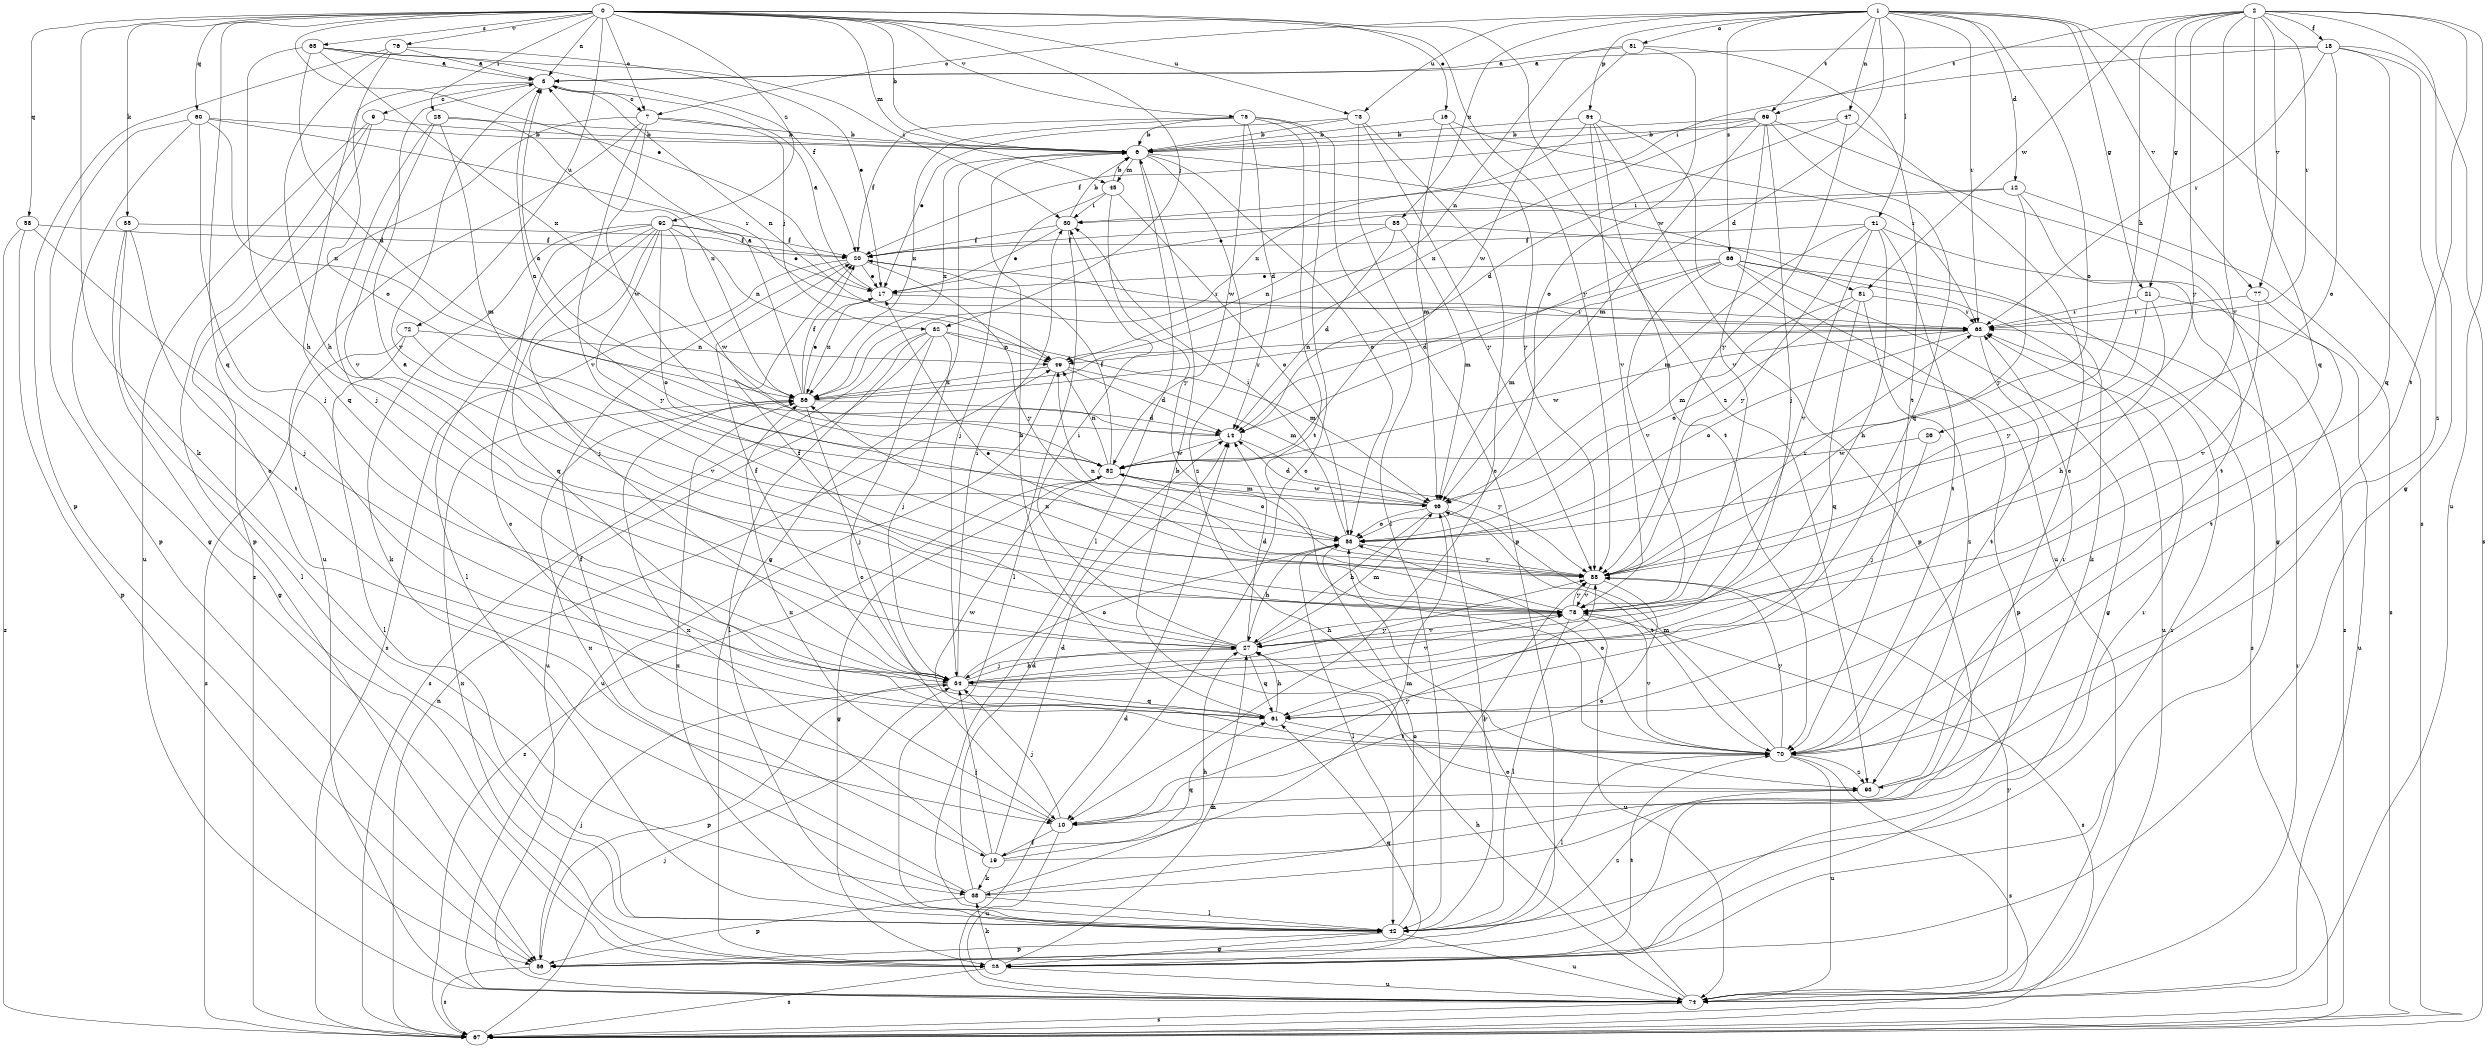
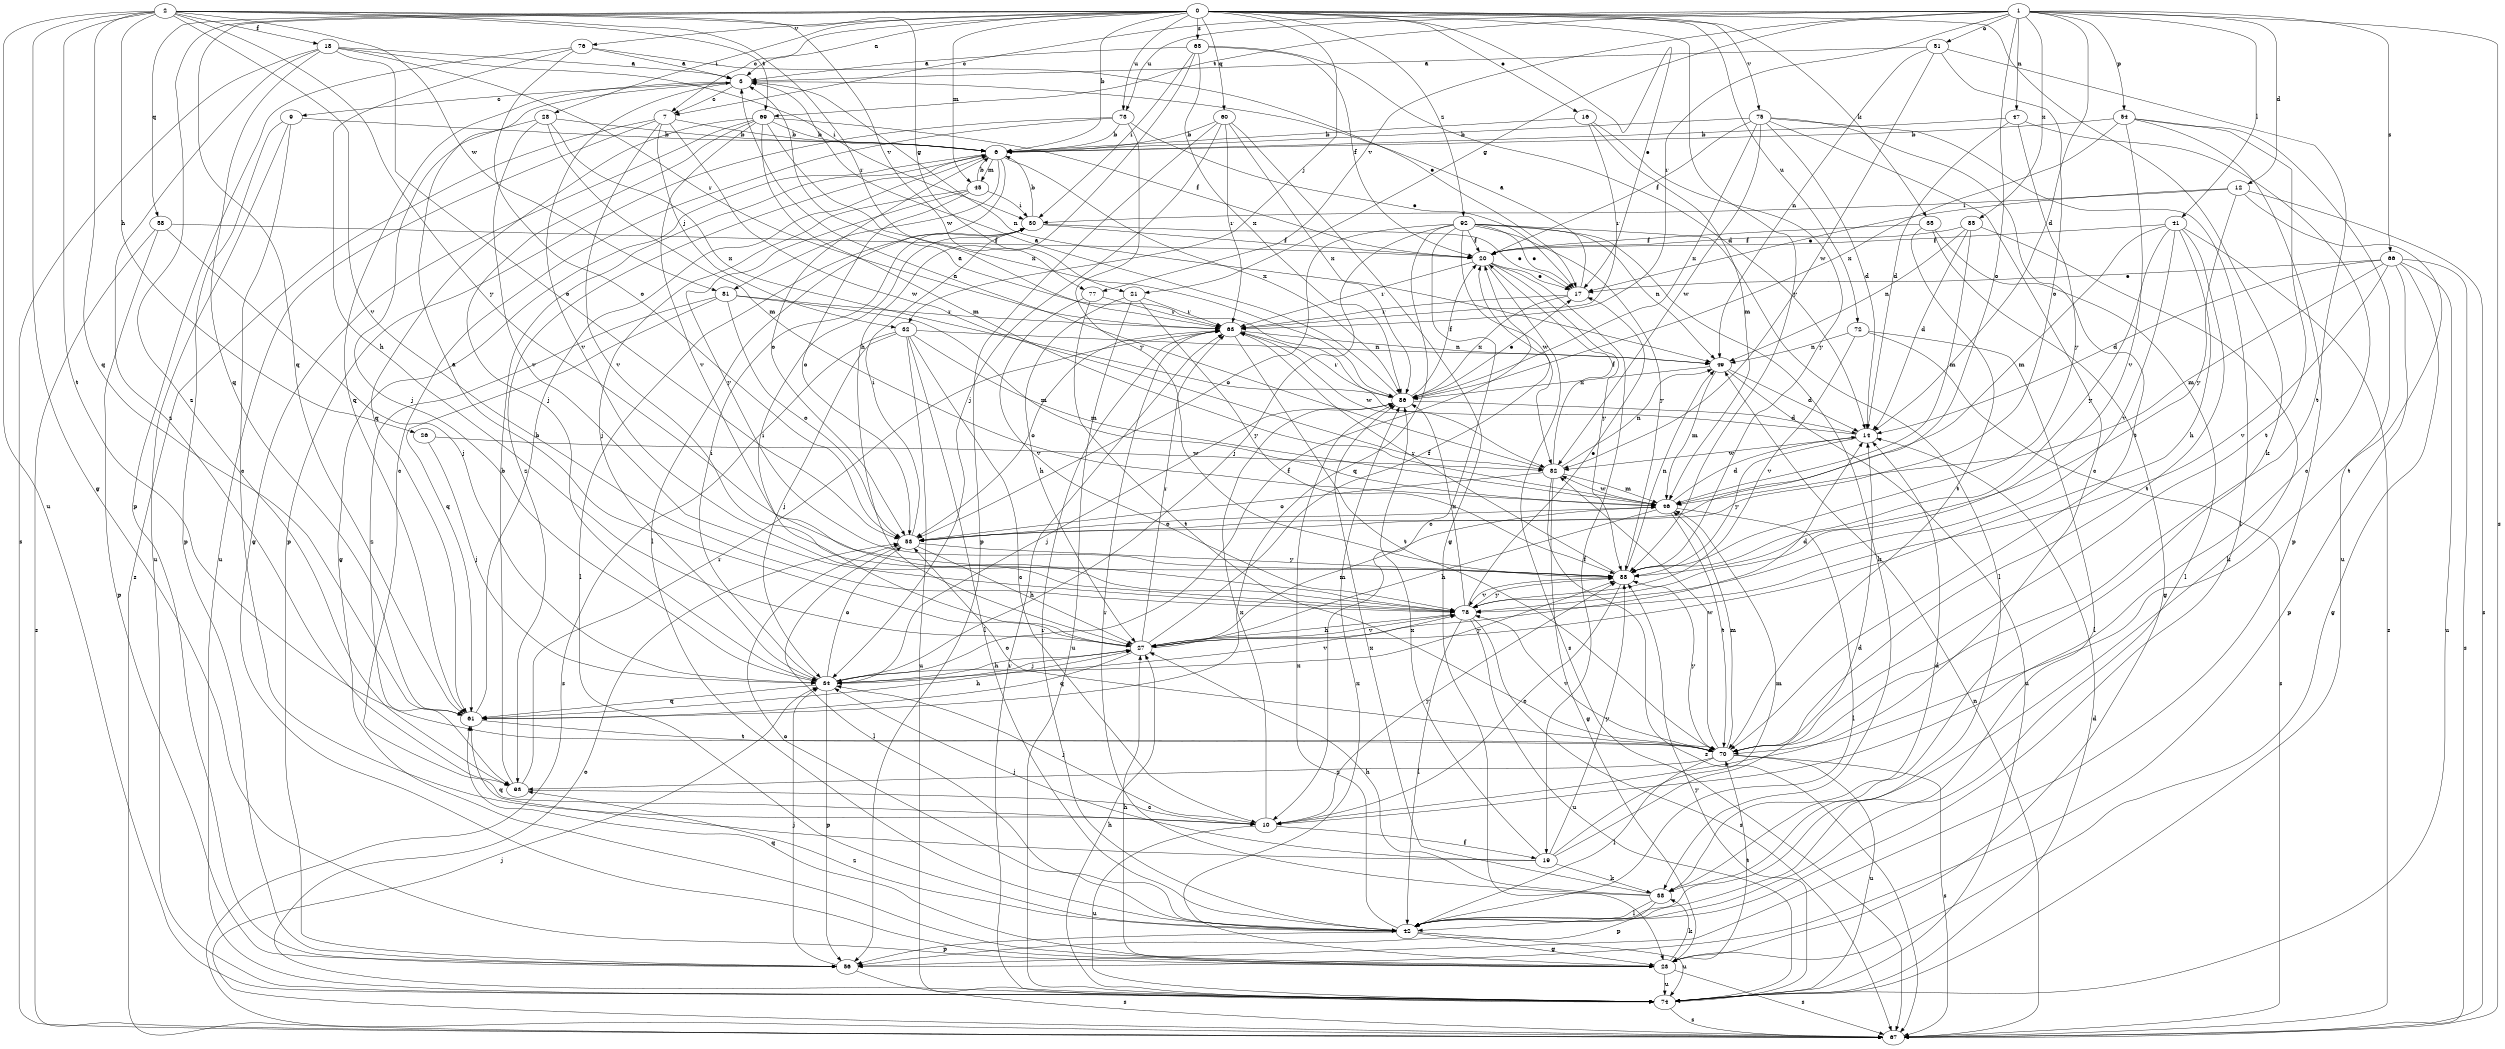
none -> (1165, 483)
